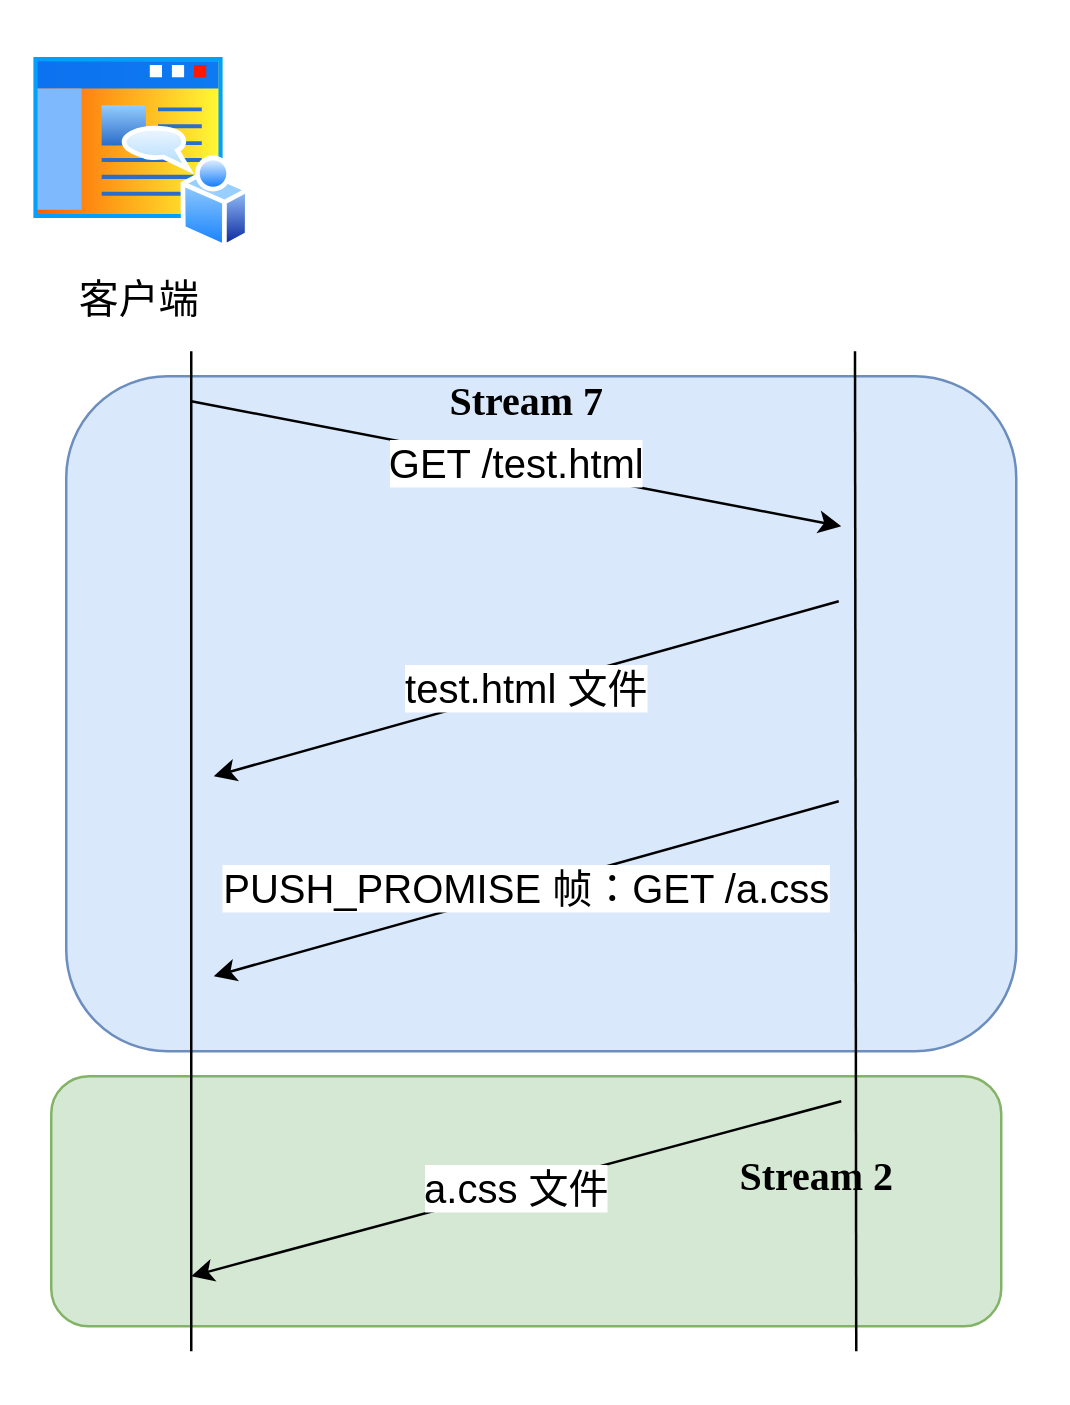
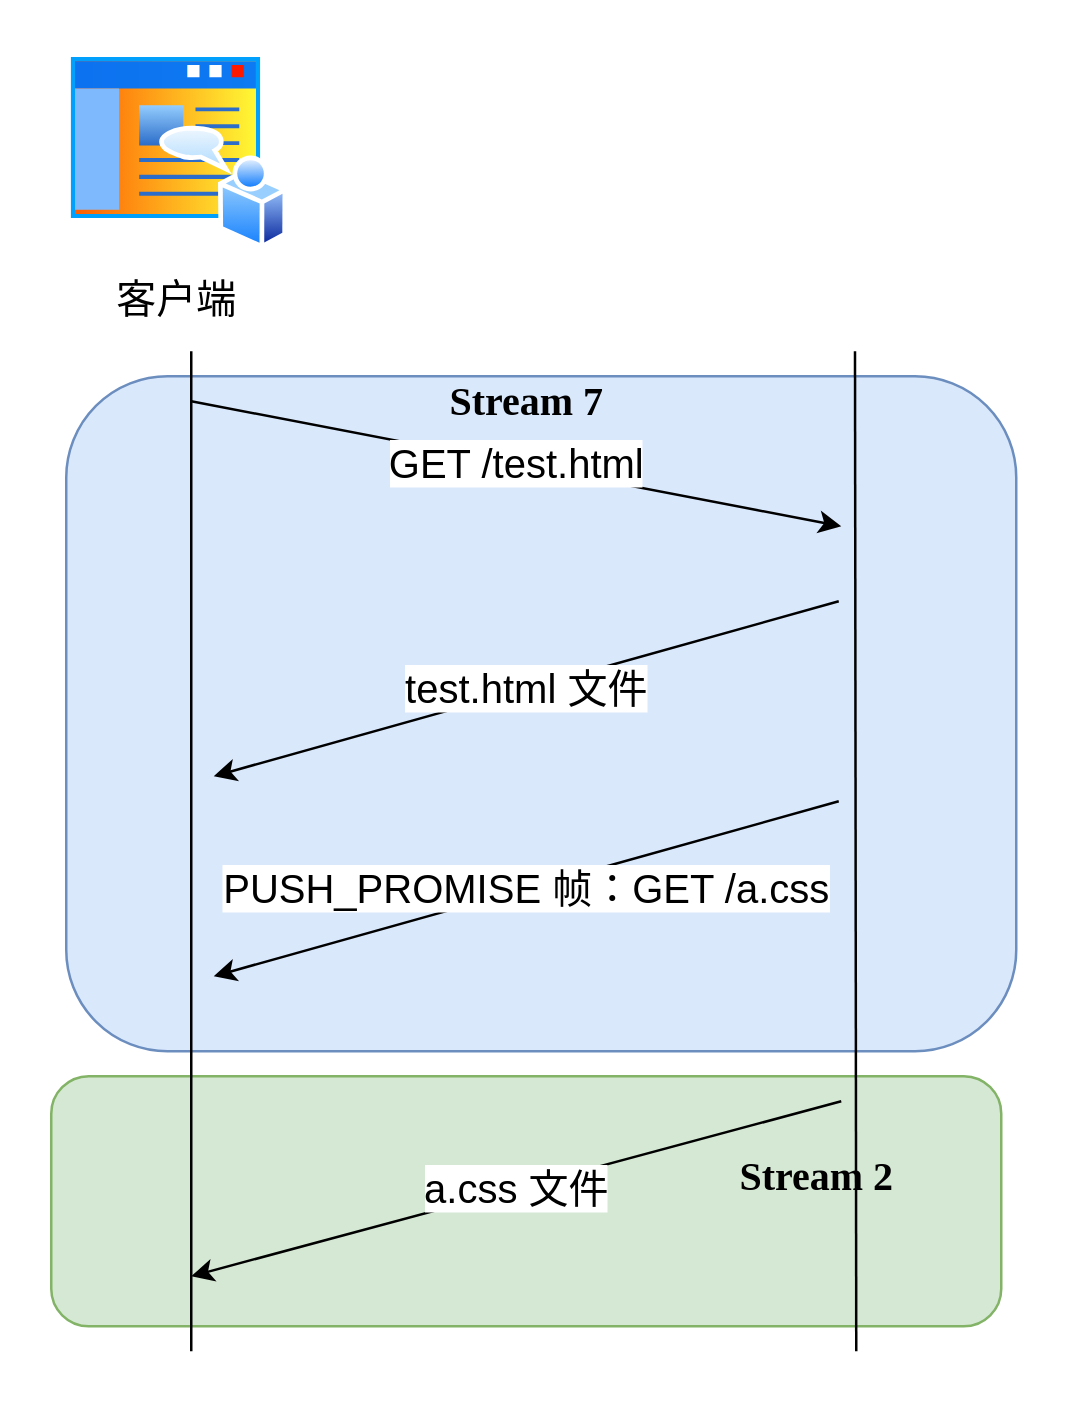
(140, 151) -> (177, 151)
